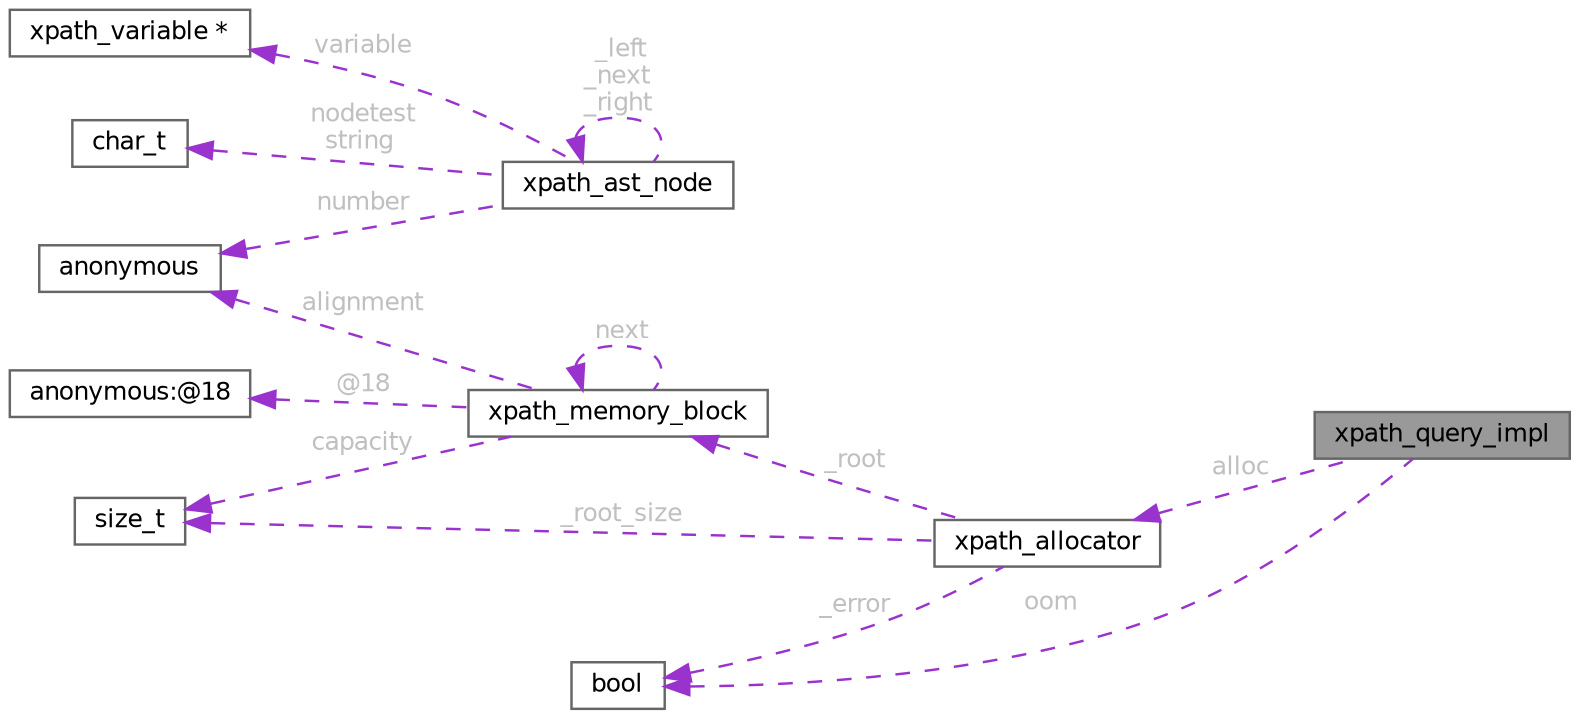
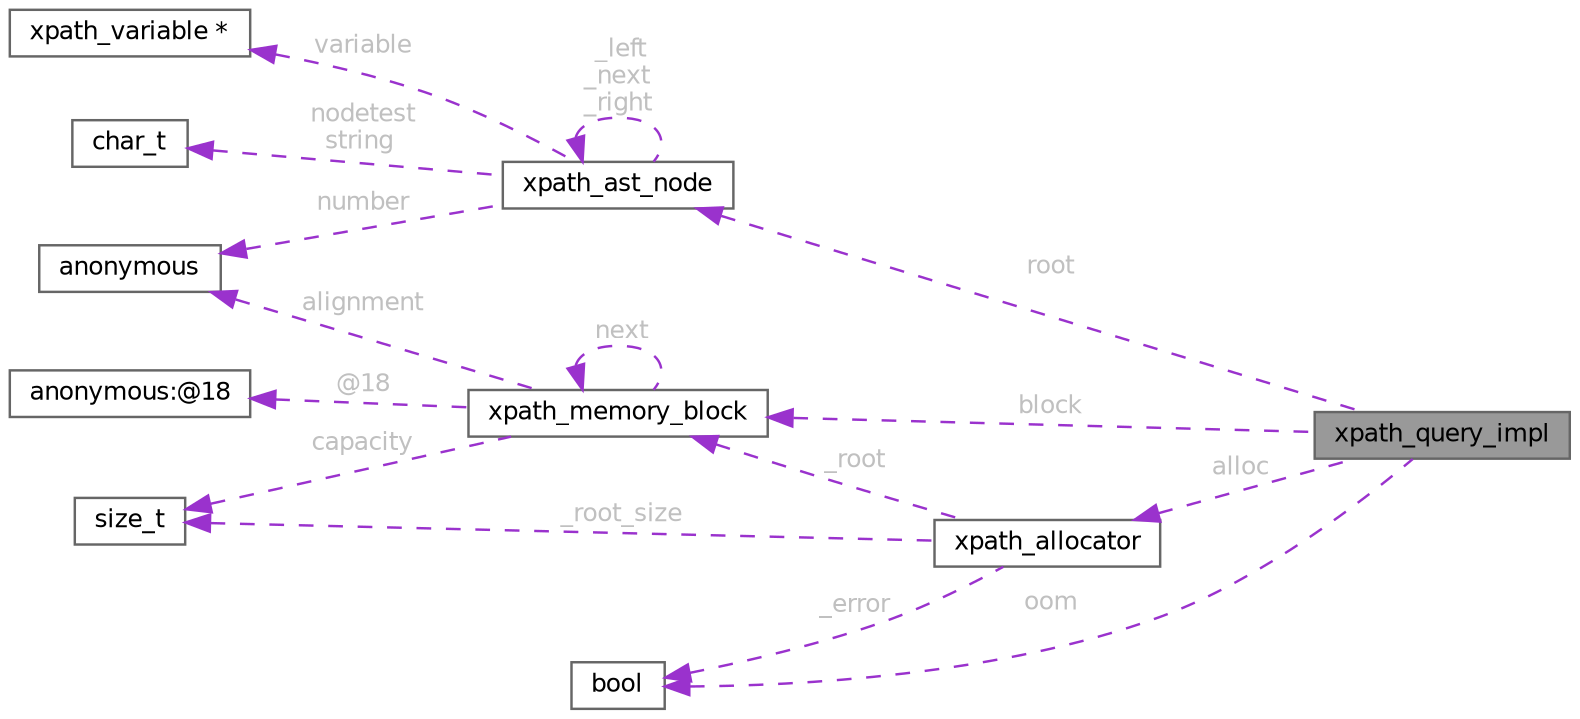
none -> (1042, 314)
none -> (1054, 425)
